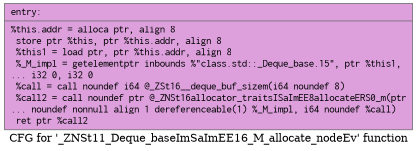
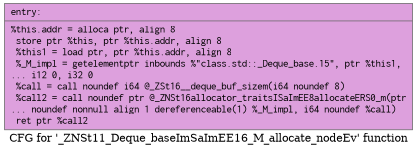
(52, 75) -> (52, 75)
